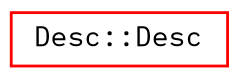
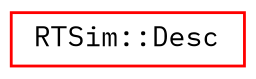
(119, 39) -> (128, 39)
